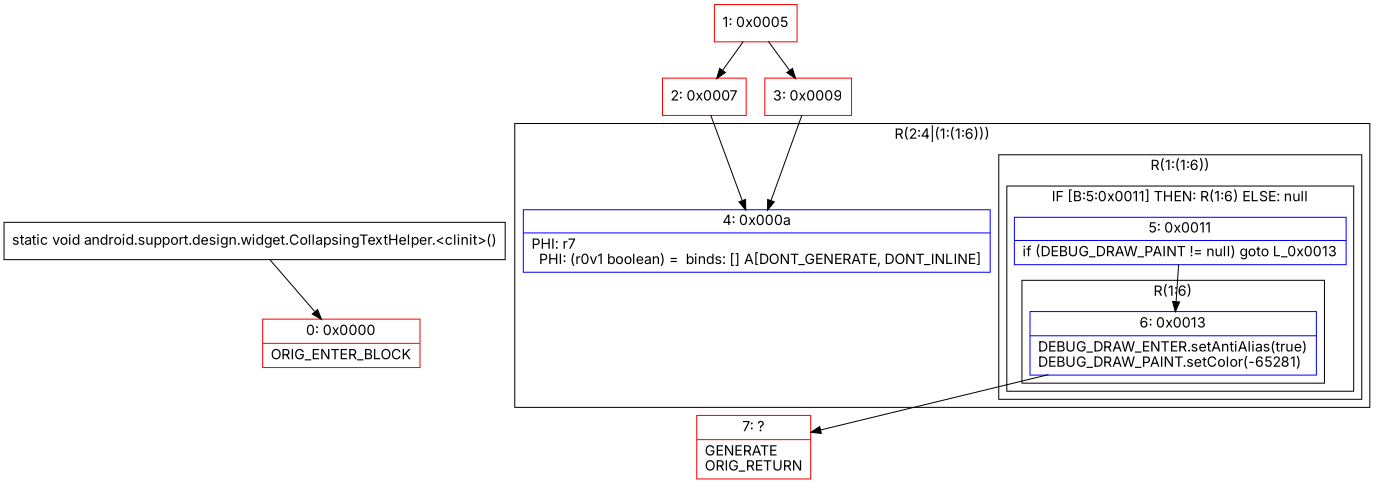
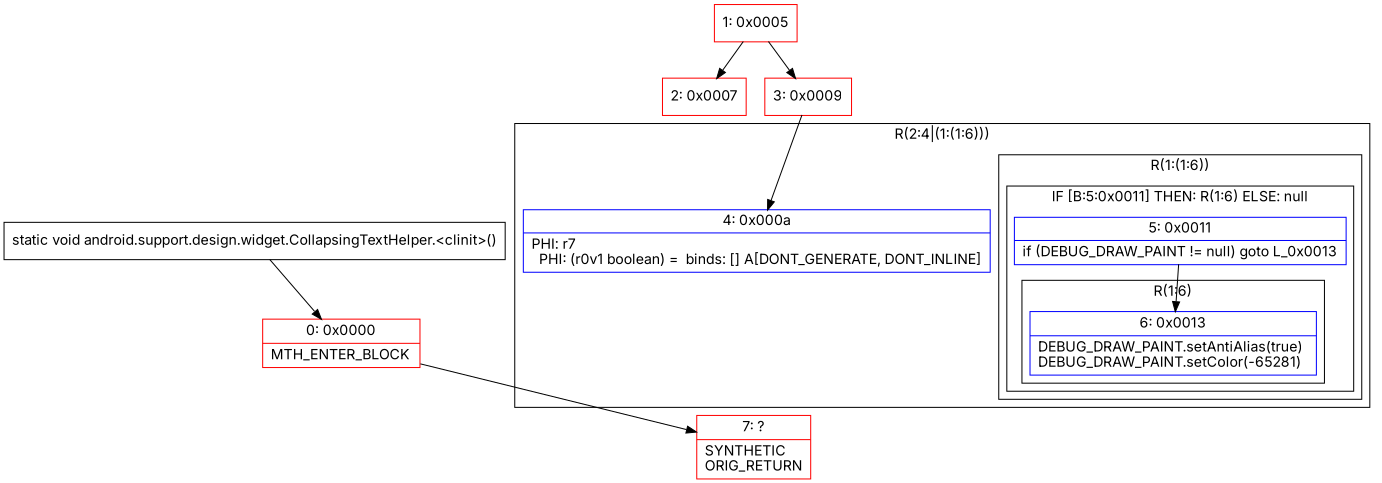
(726, 158) -> none
(1173, 347) -> (1171, 347)
(341, 355) -> (341, 355)
(940, 401) -> (553, 397)
(742, 451) -> (746, 451)
